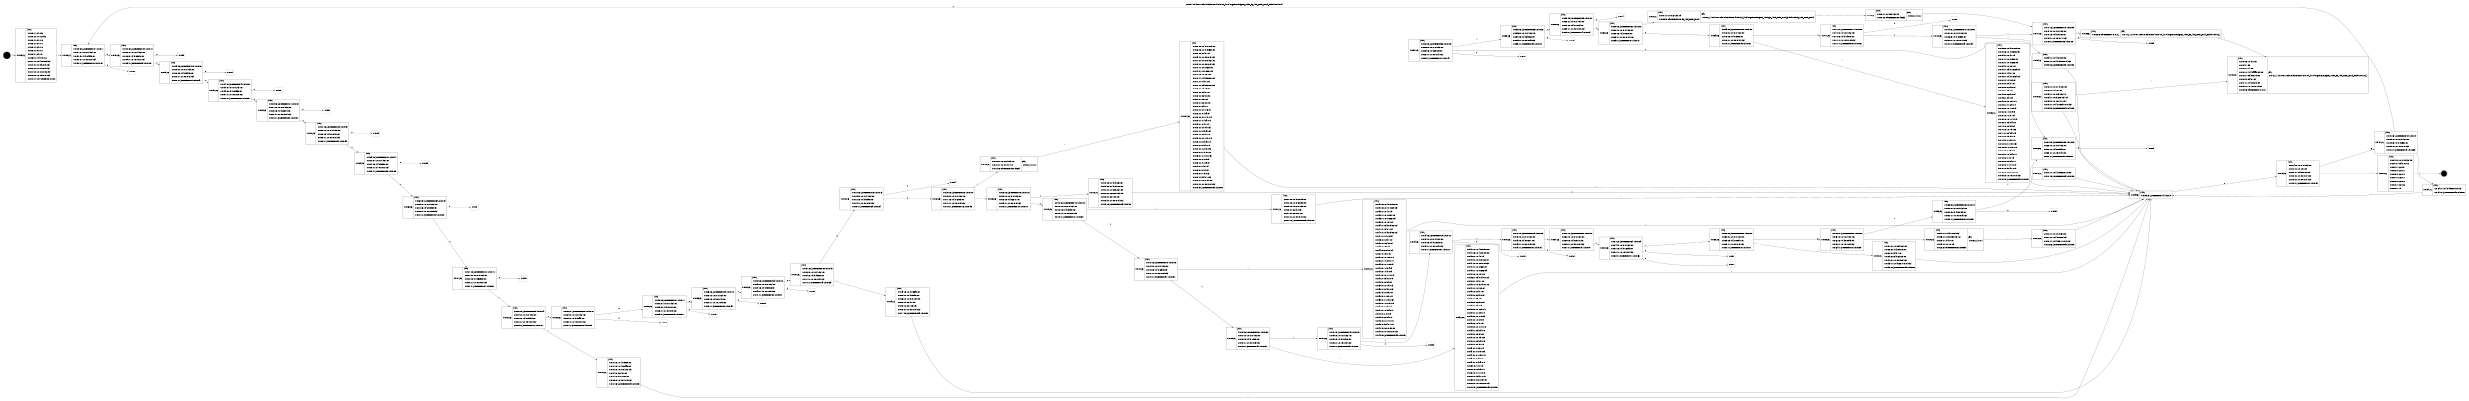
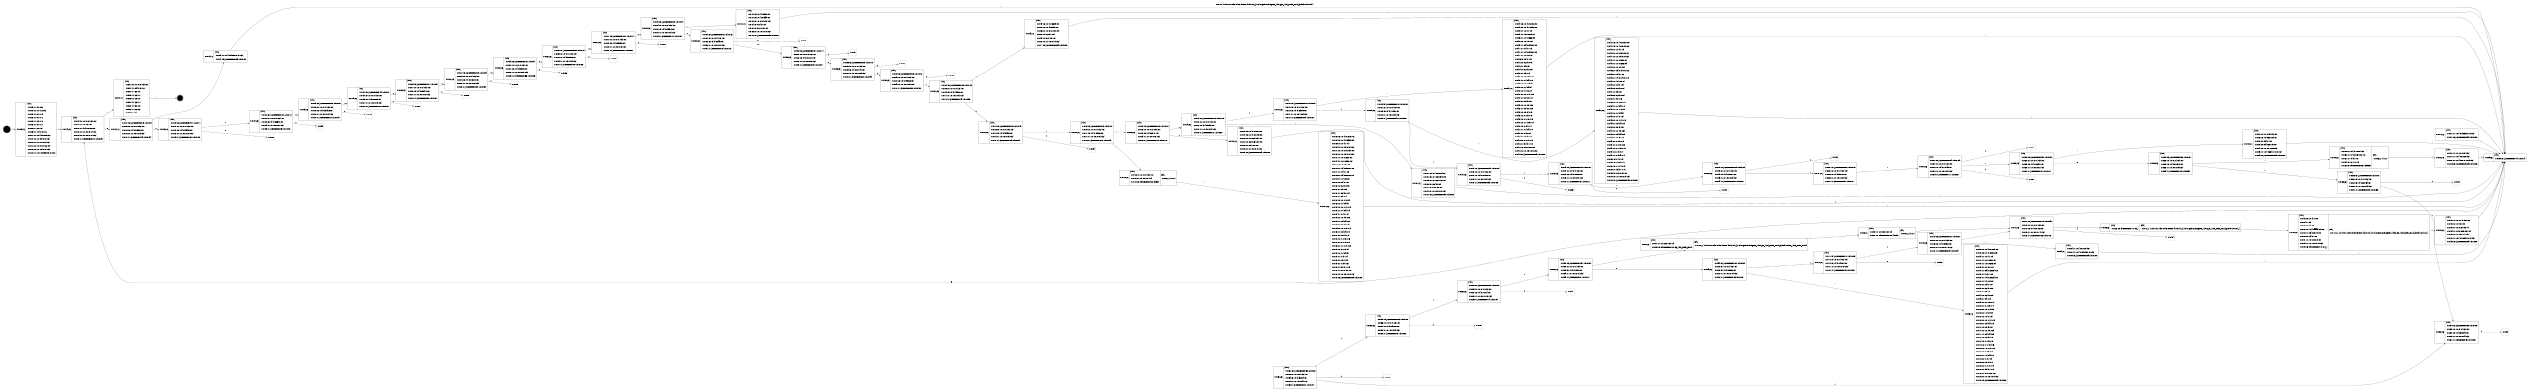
(58, 55) -> (58, 129)
(2151, 88) -> (2432, 231)
